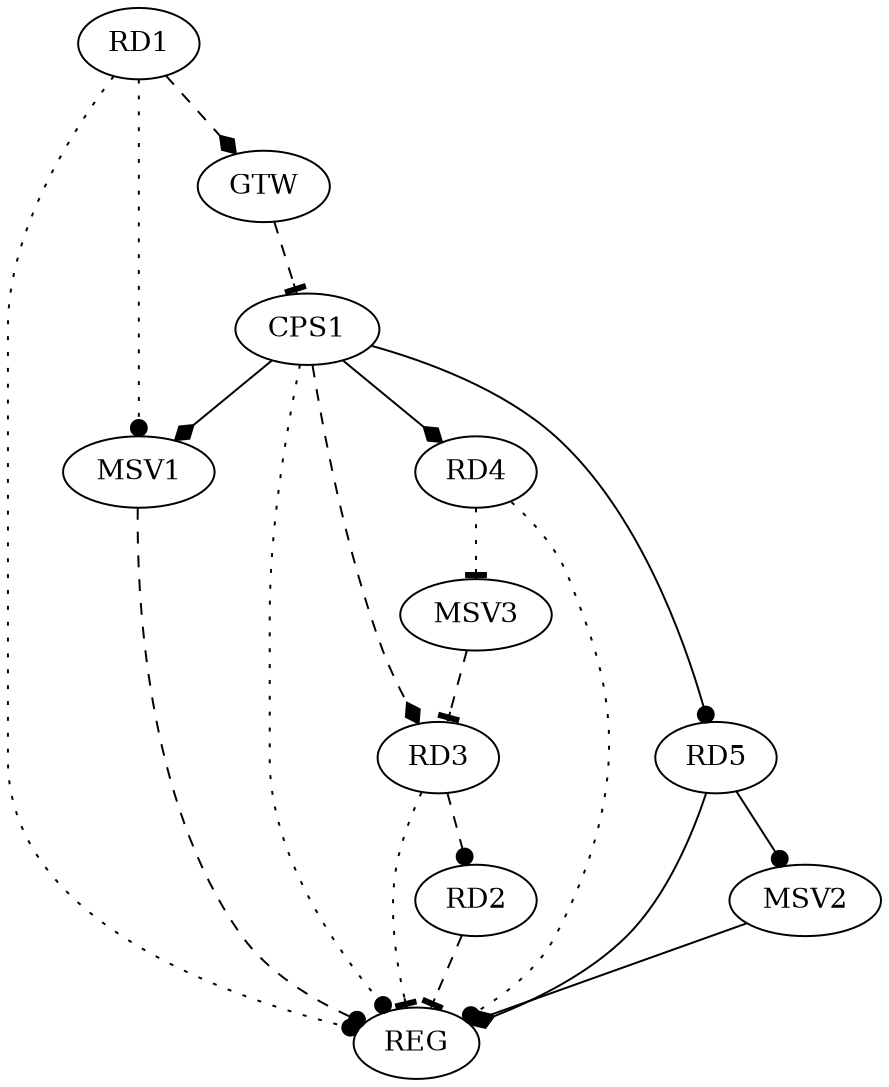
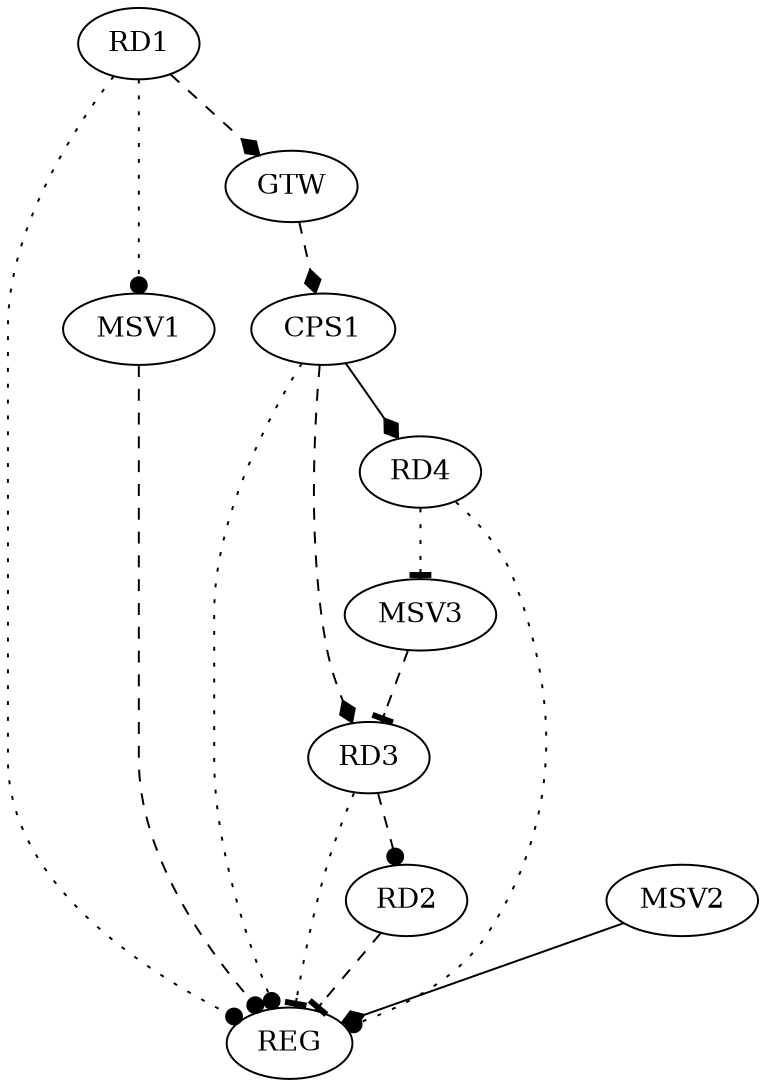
(284, 253) -> (305, 246)
(233, 393) -> none
(716, 758) -> none
